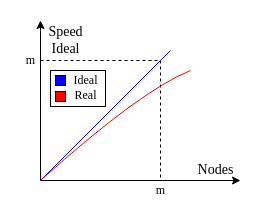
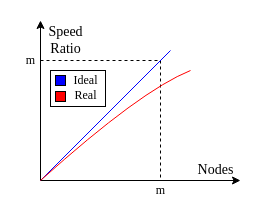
(66, 41) -> (66, 41)
